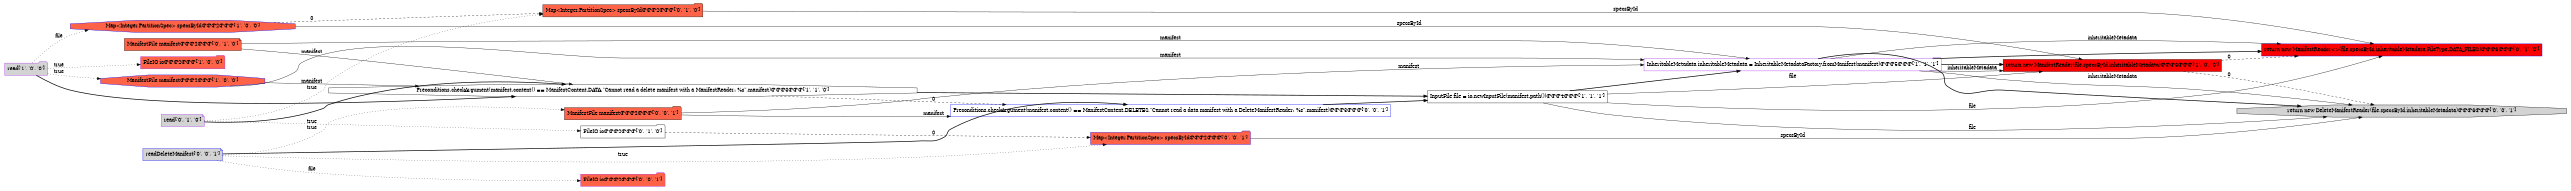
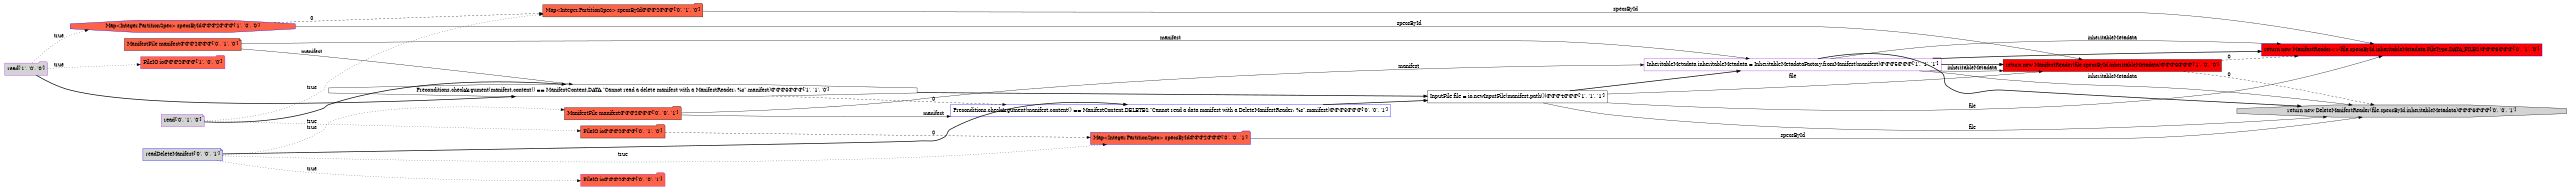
(59, 36) -> (59, 36)
(183, 81) -> none
(623, 132) -> (623, 132)
(312, 169) -> (312, 169)
